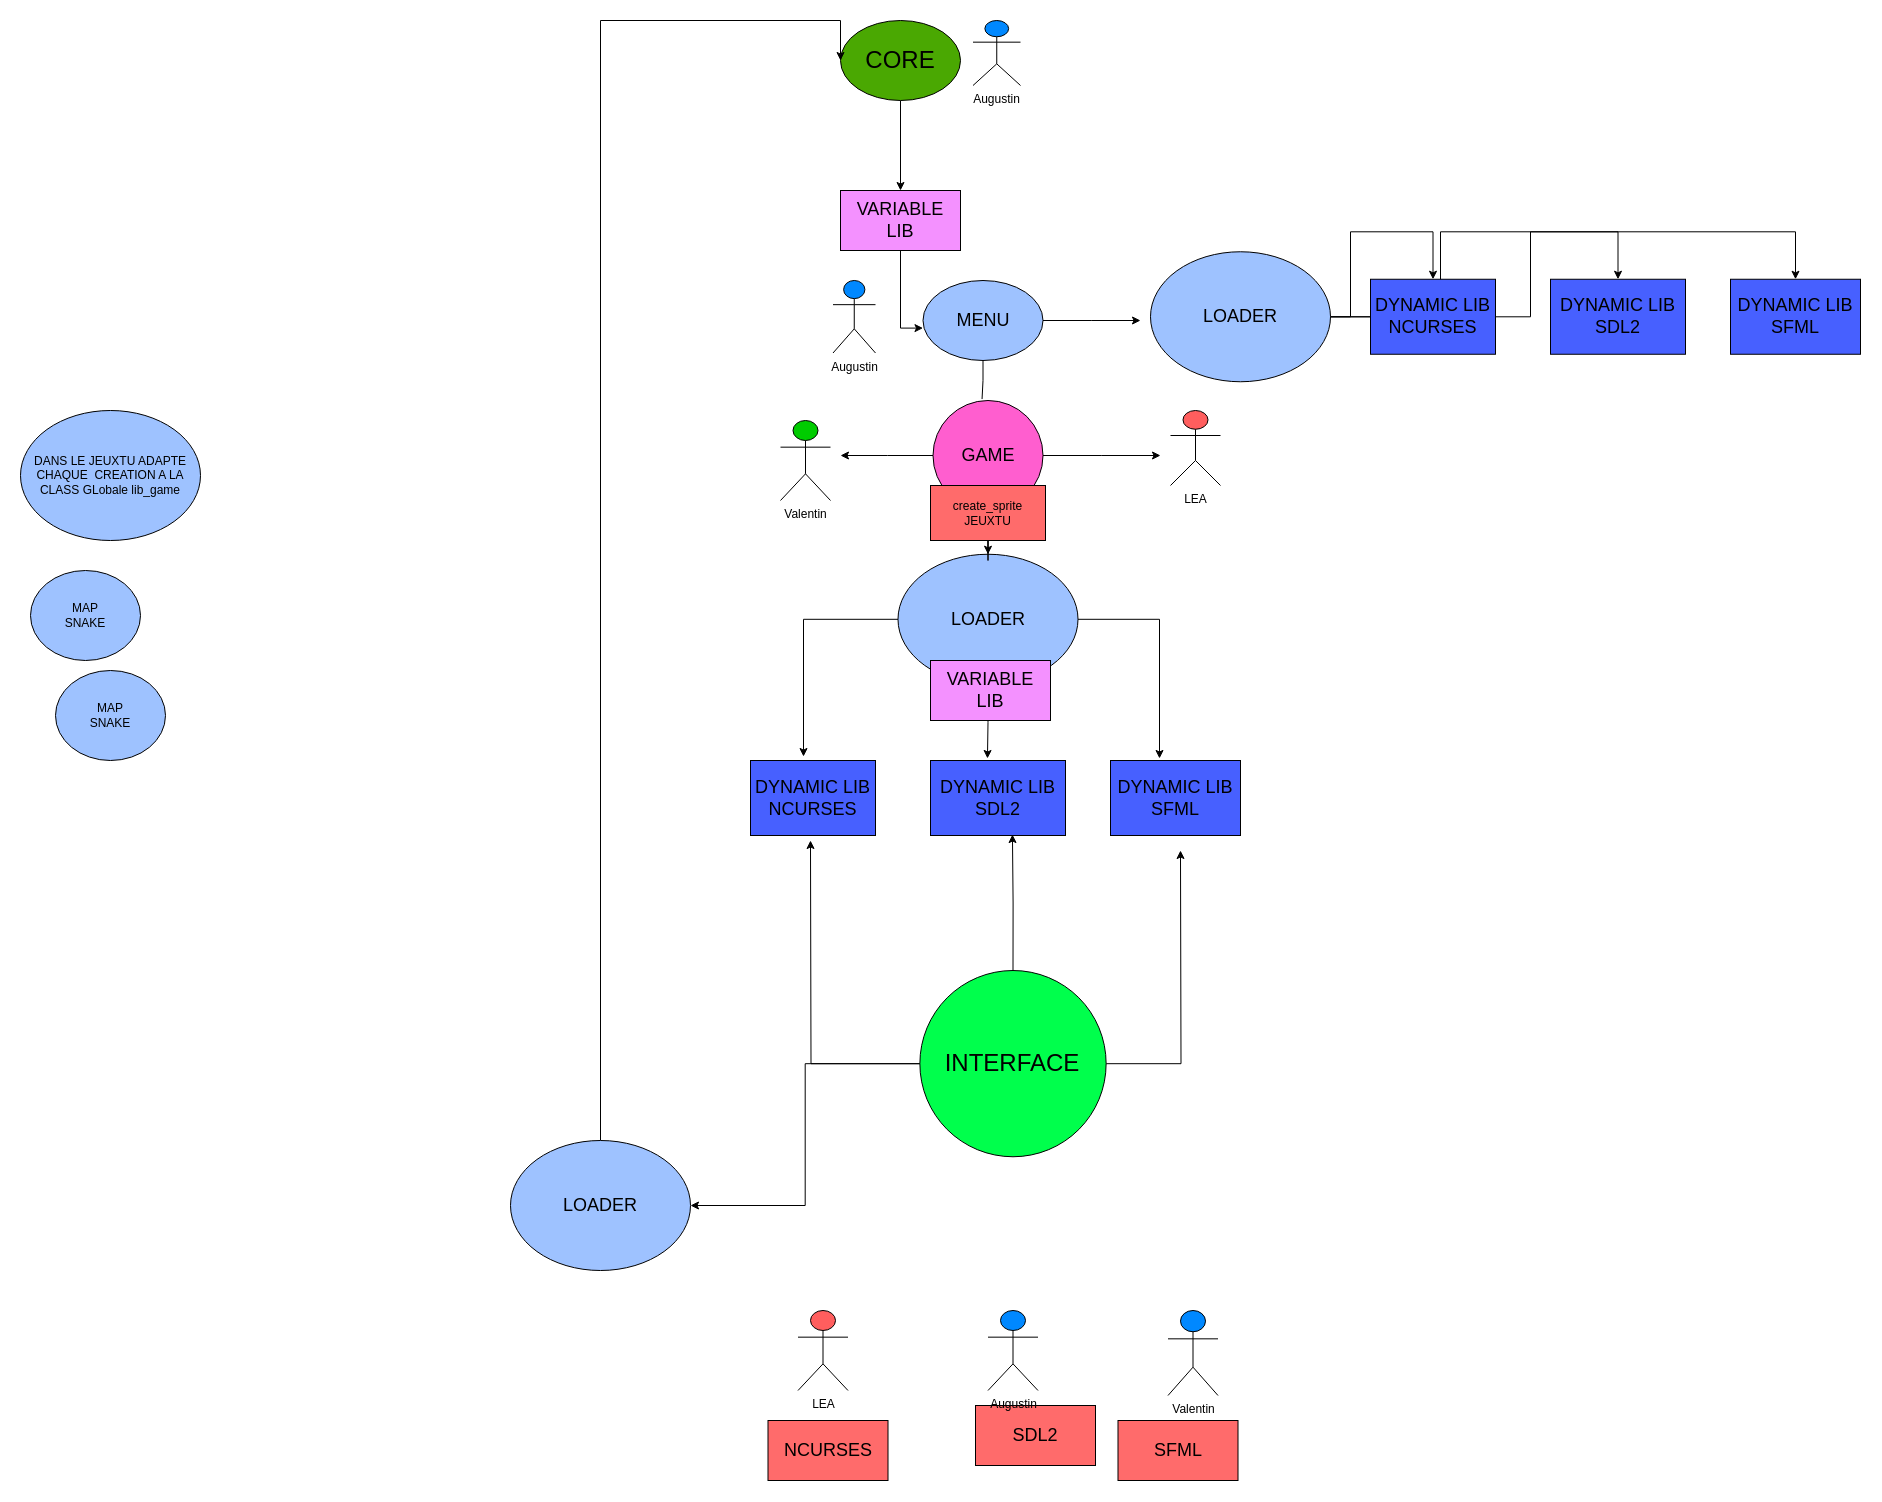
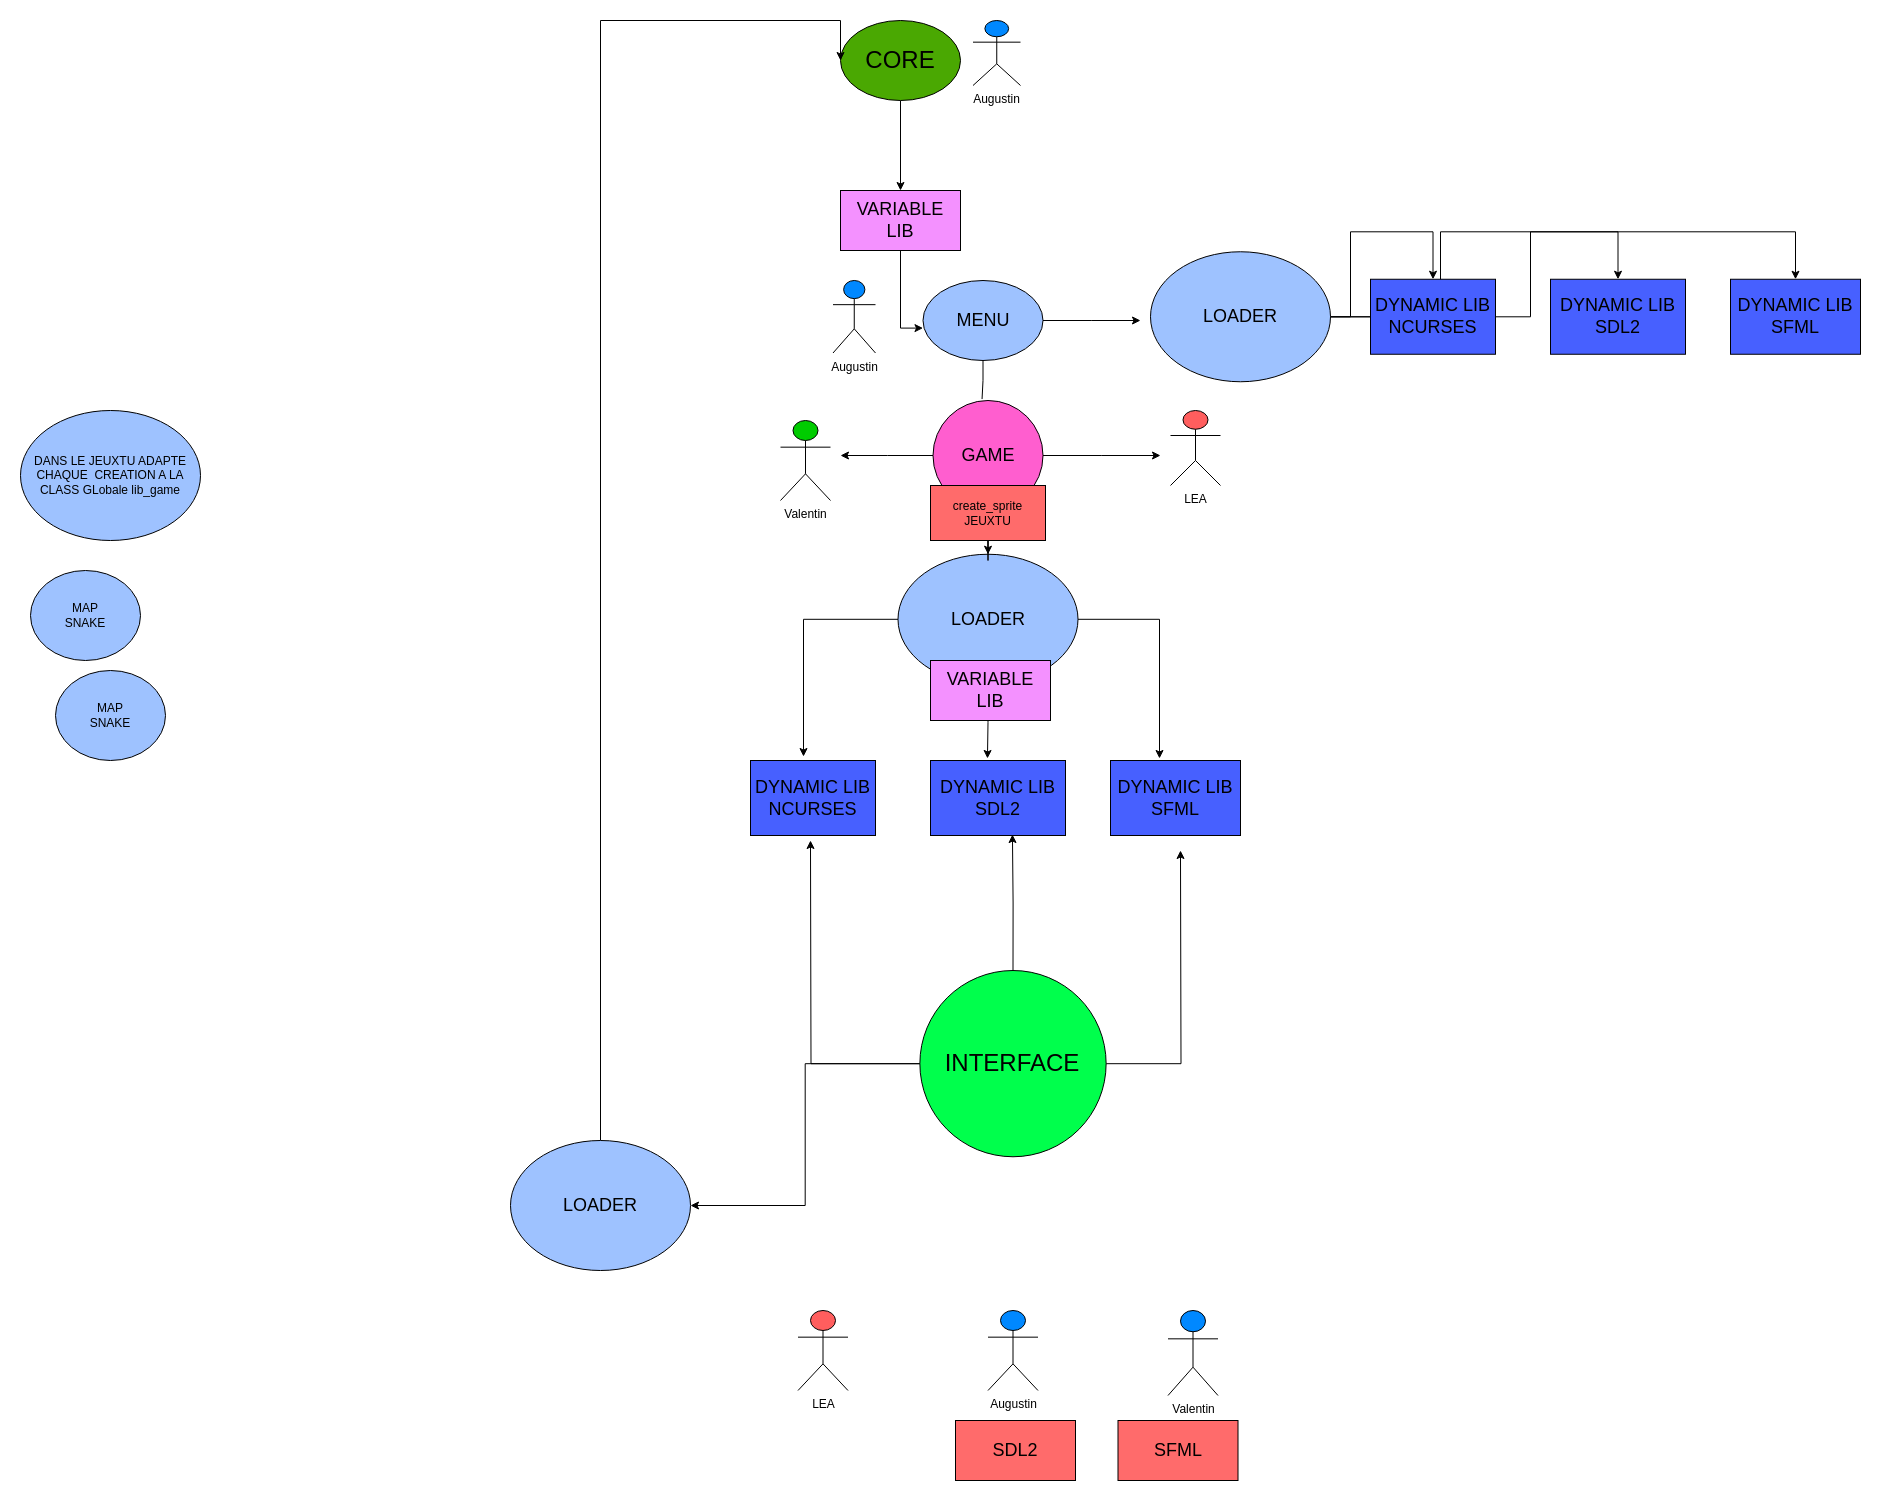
(1036, 1436) -> (1016, 1451)
(828, 1451) -> none
